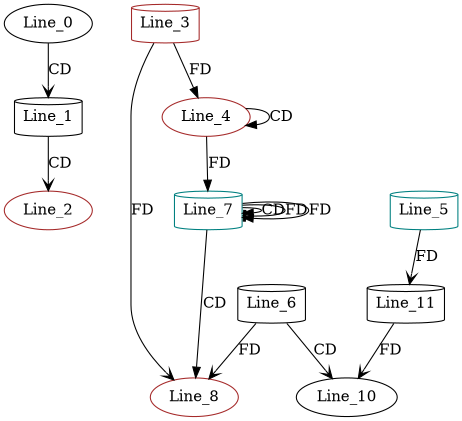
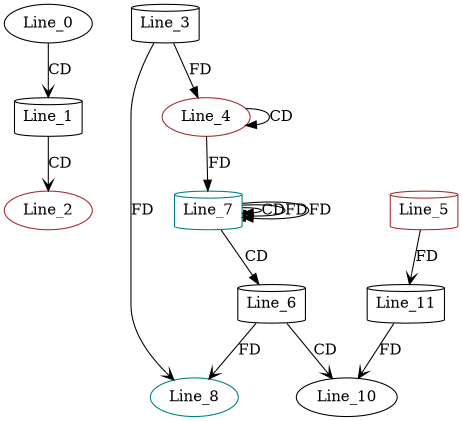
(165, 24) -> (165, 24)
(424, 210) -> (424, 210)
(202, 298) -> (237, 253)
(194, 397) -> (194, 397)
